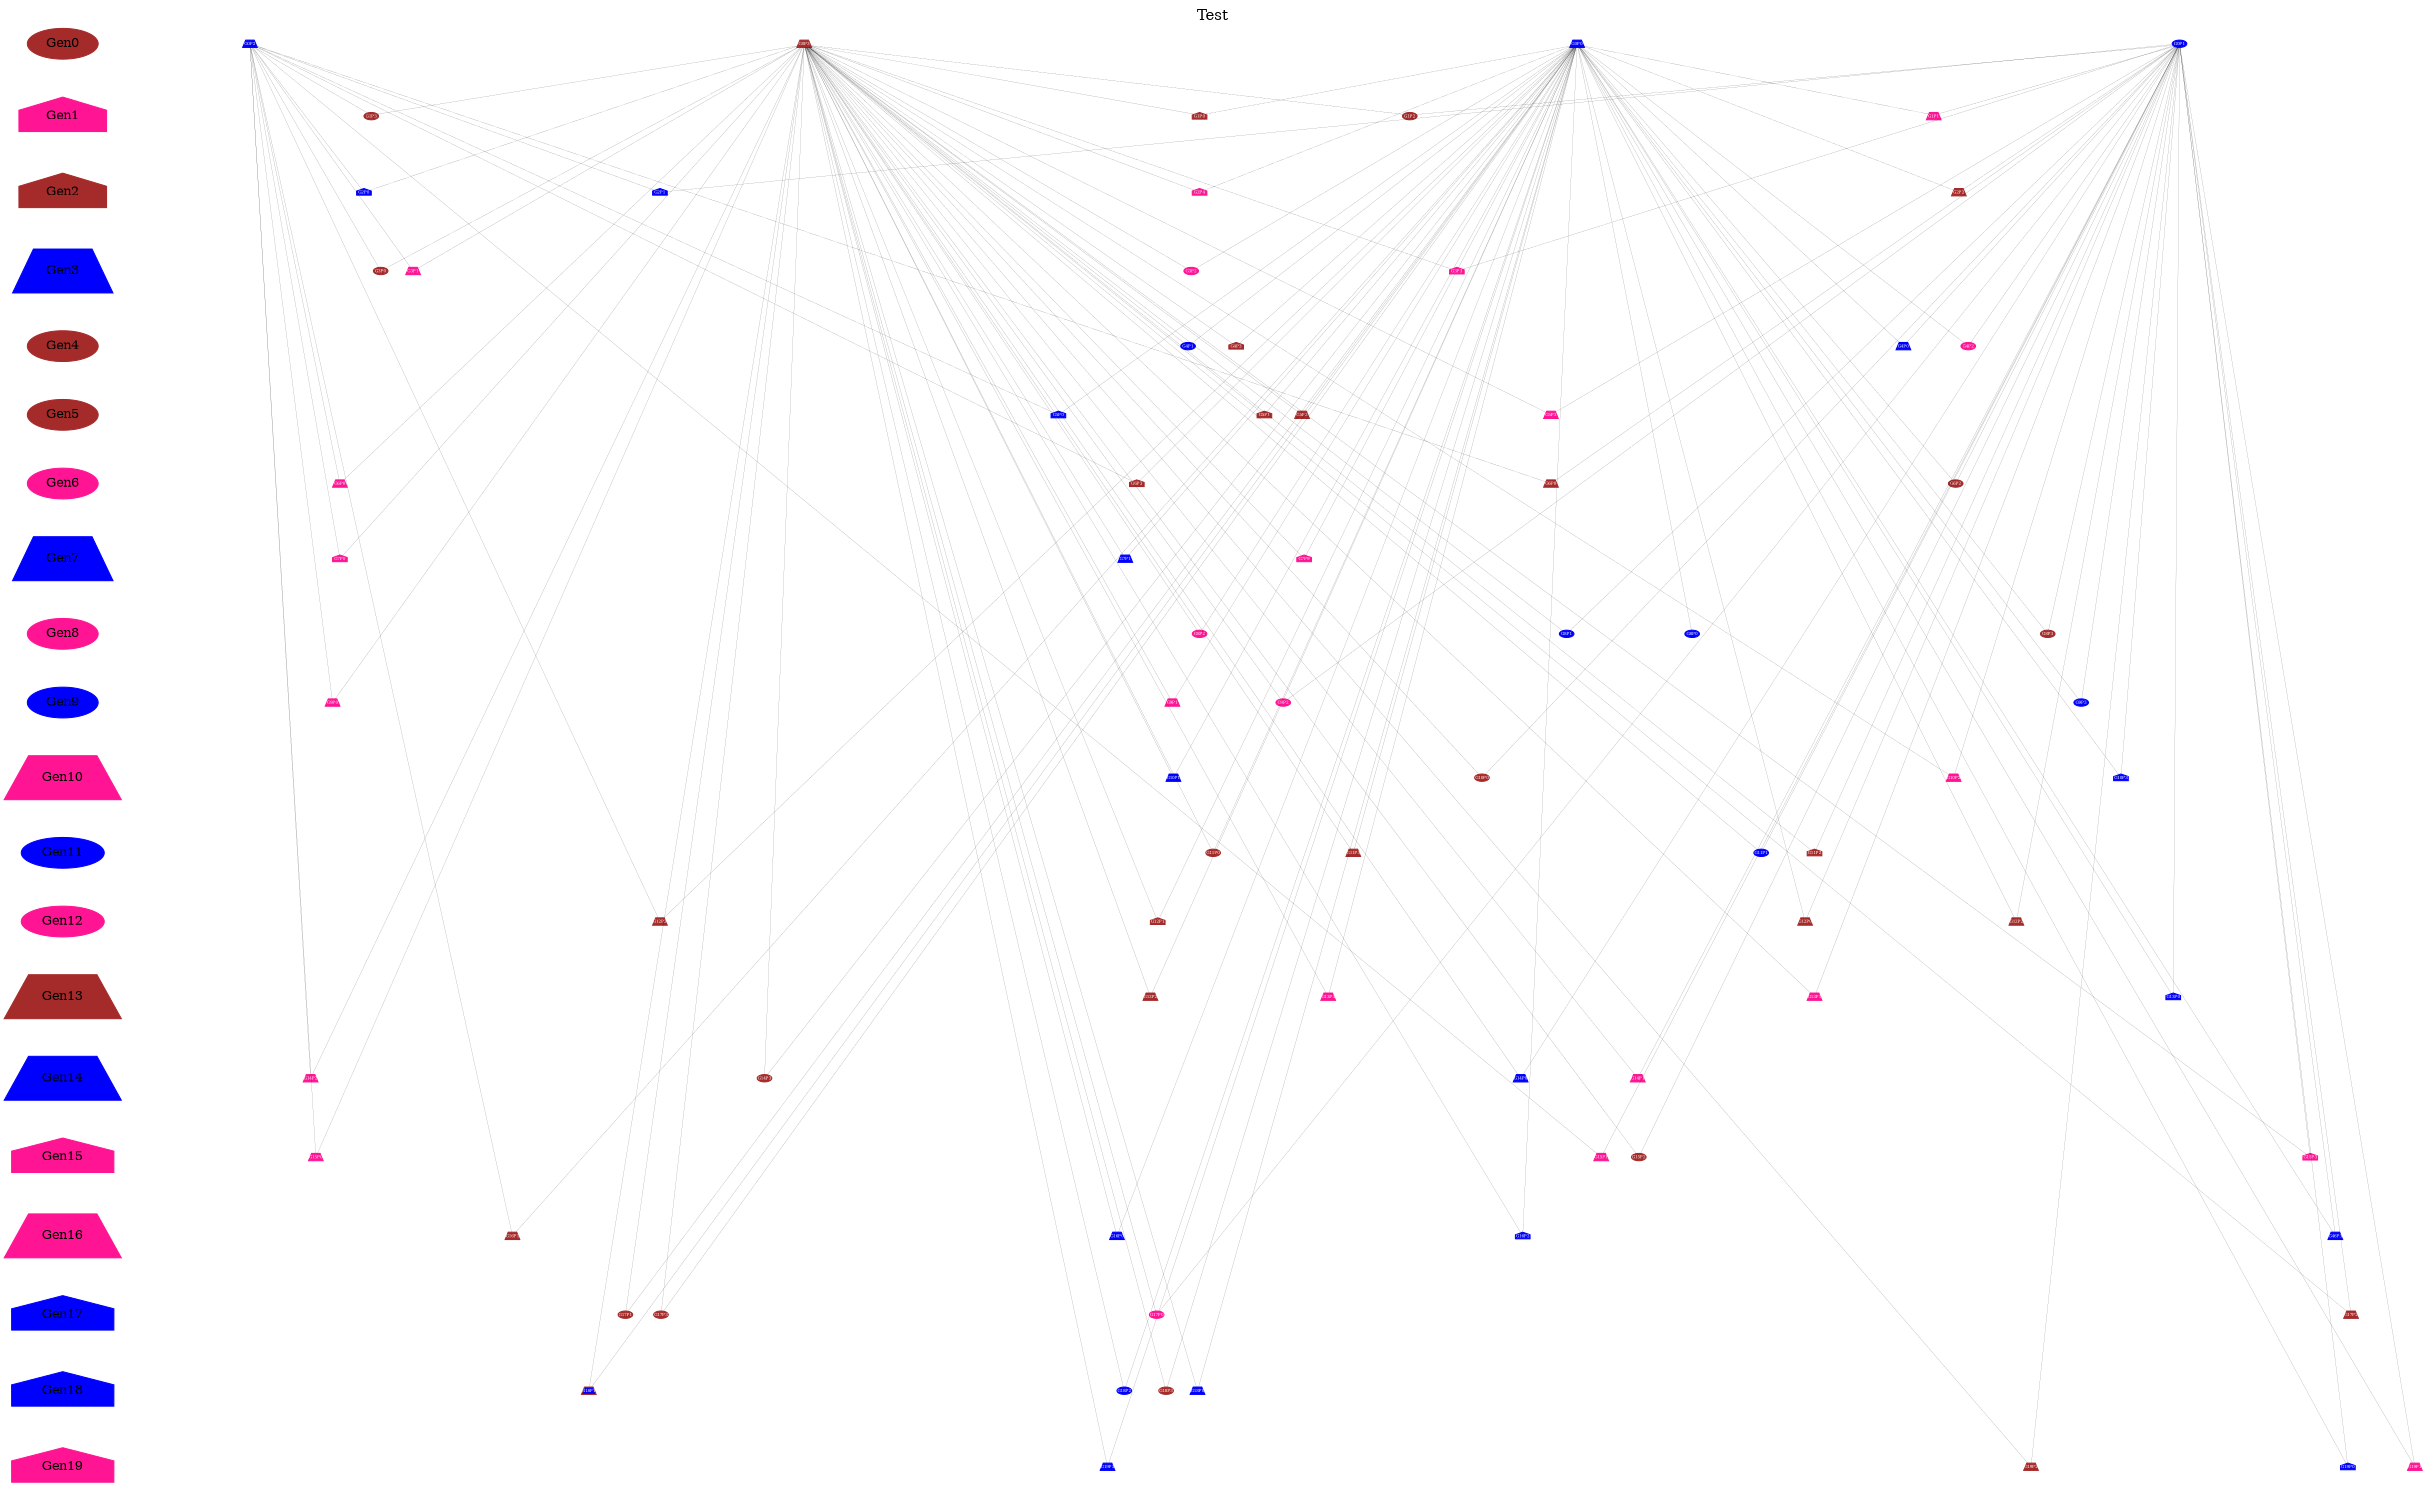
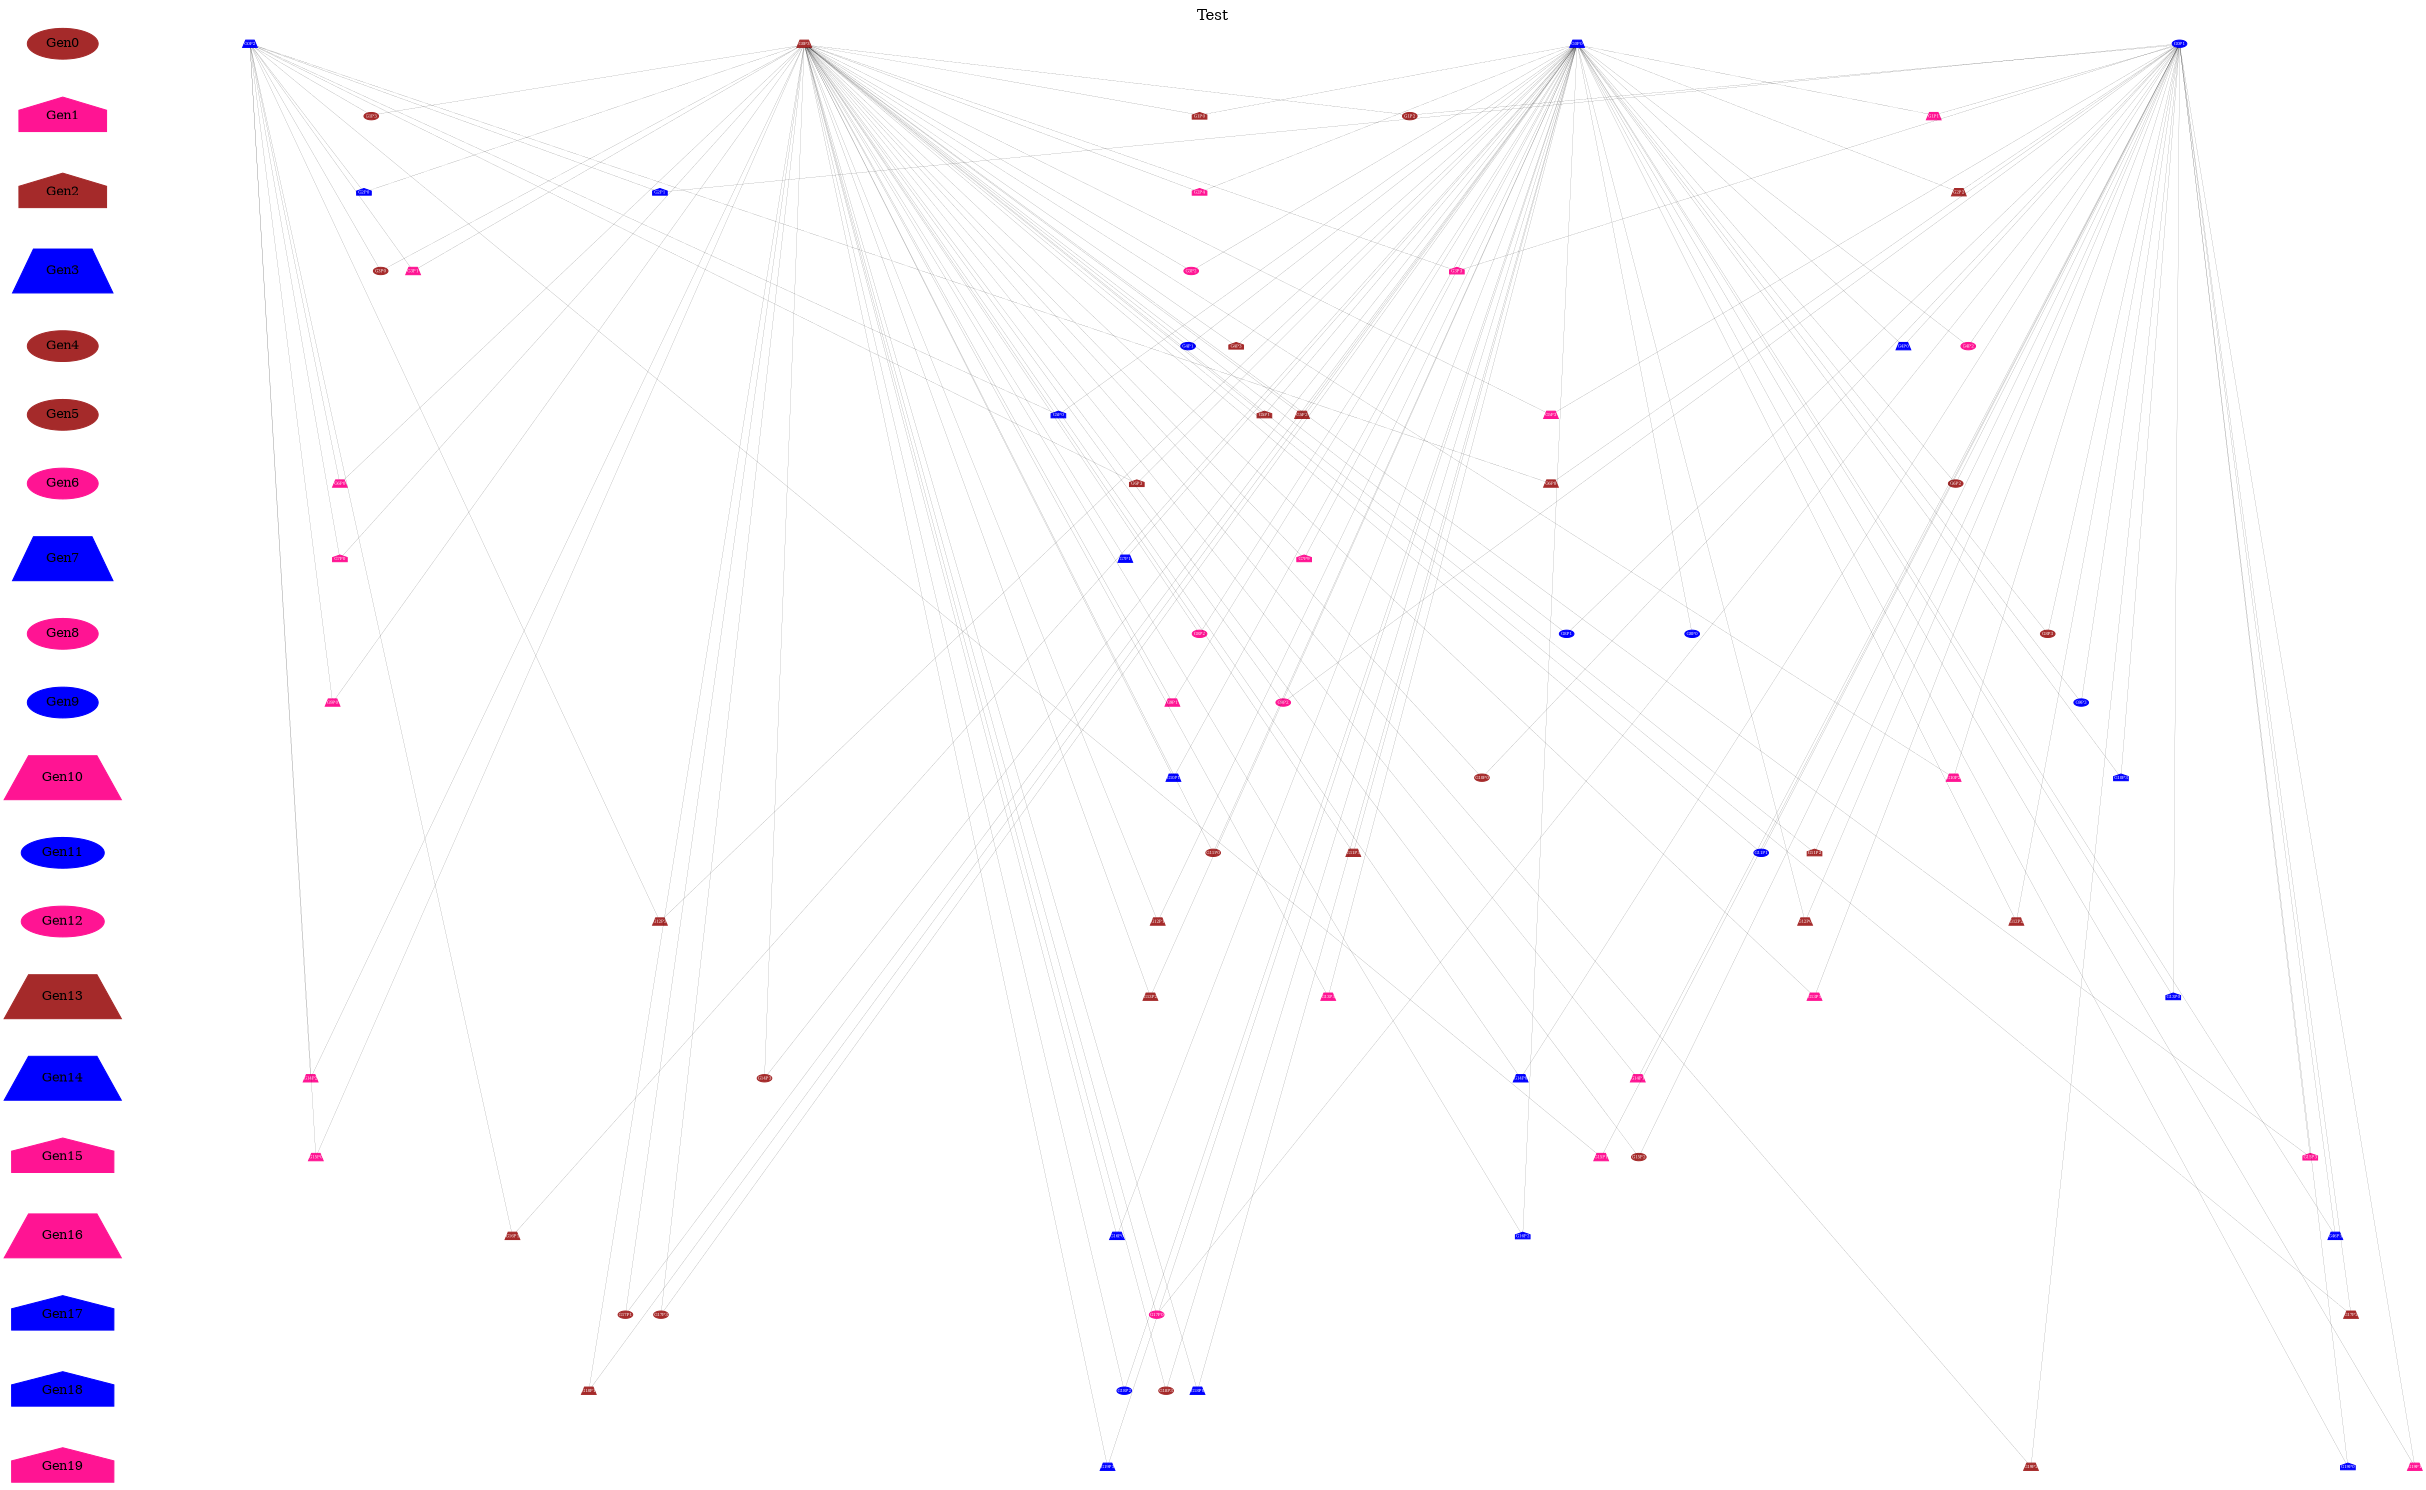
(1158, 921) -> (1158, 921)
(589, 1391) -> (589, 1391)
